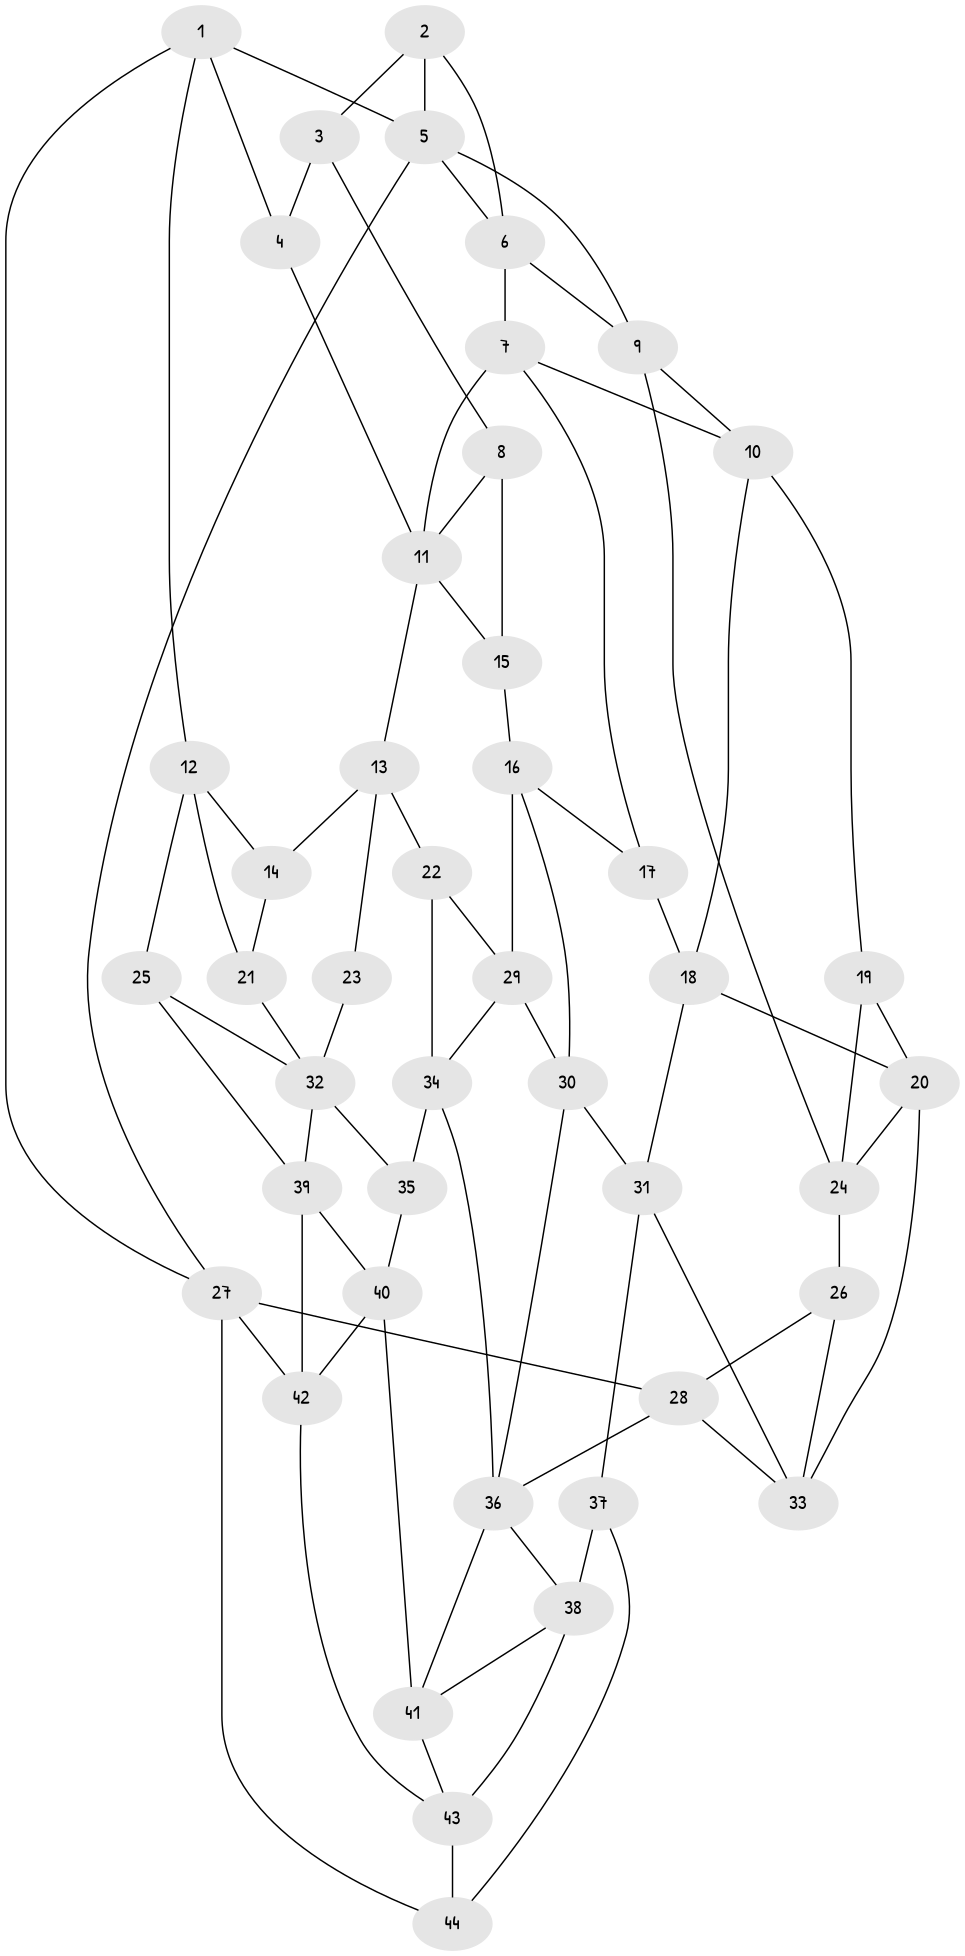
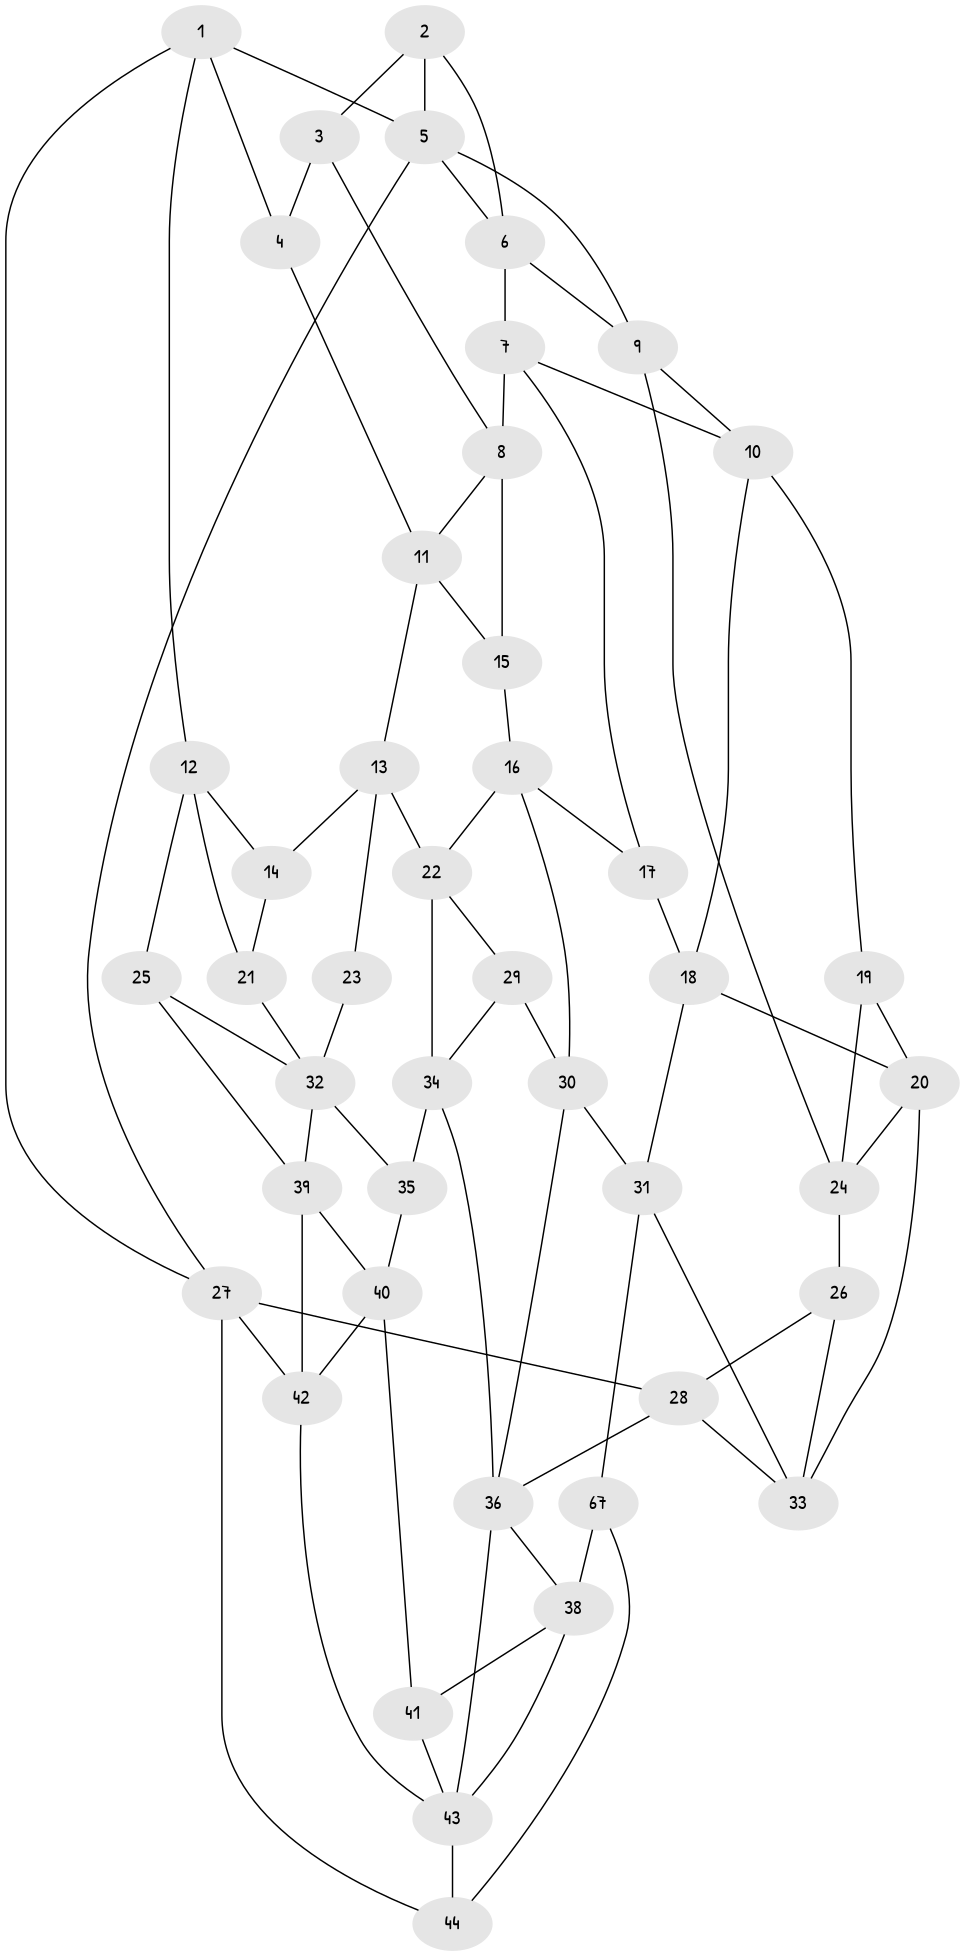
(442, 446) -> (504, 400)
(512, 873) -> (472, 820)
(598, 1504) -> (598, 1504)
(453, 1608) -> (476, 1662)
